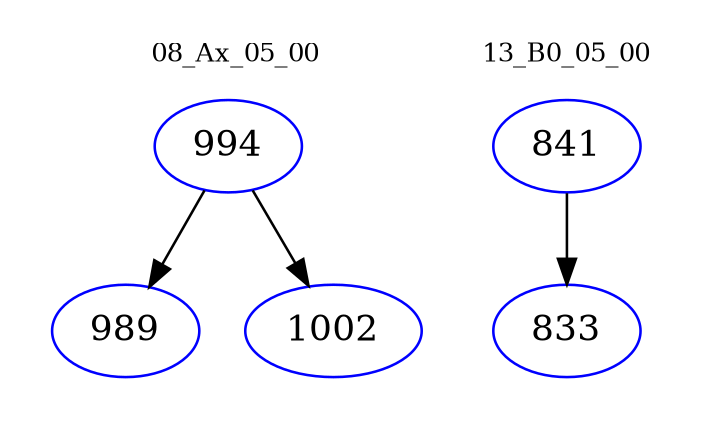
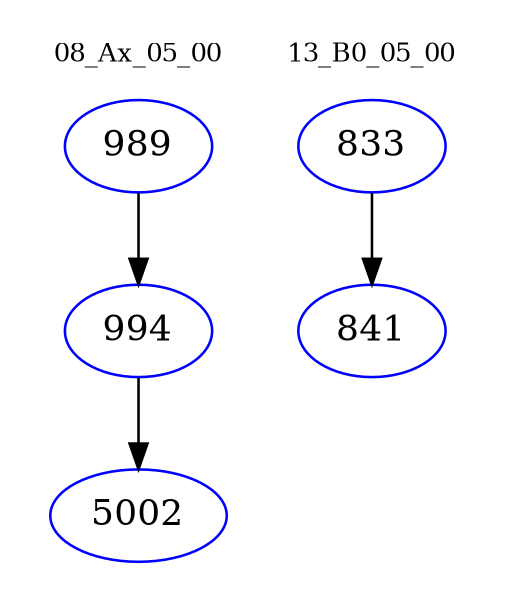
(567, 226) -> (372, 226)
(183, 227) -> (139, 226)
(333, 331) -> (139, 516)
